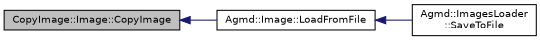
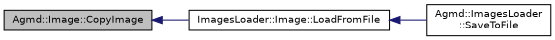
(92, 20) -> (78, 20)
(296, 20) -> (289, 20)
